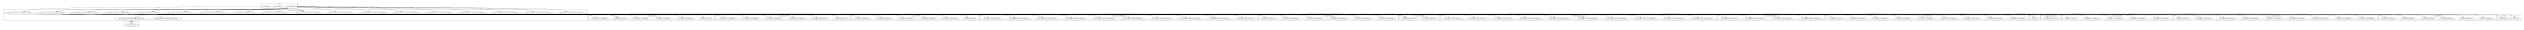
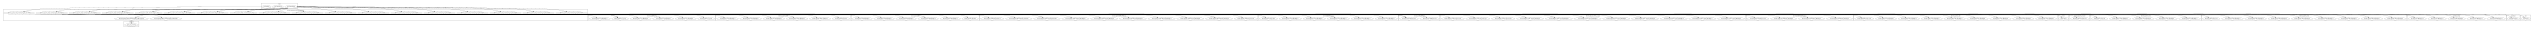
none -> (1559, 19)
(2428, 19) -> none
